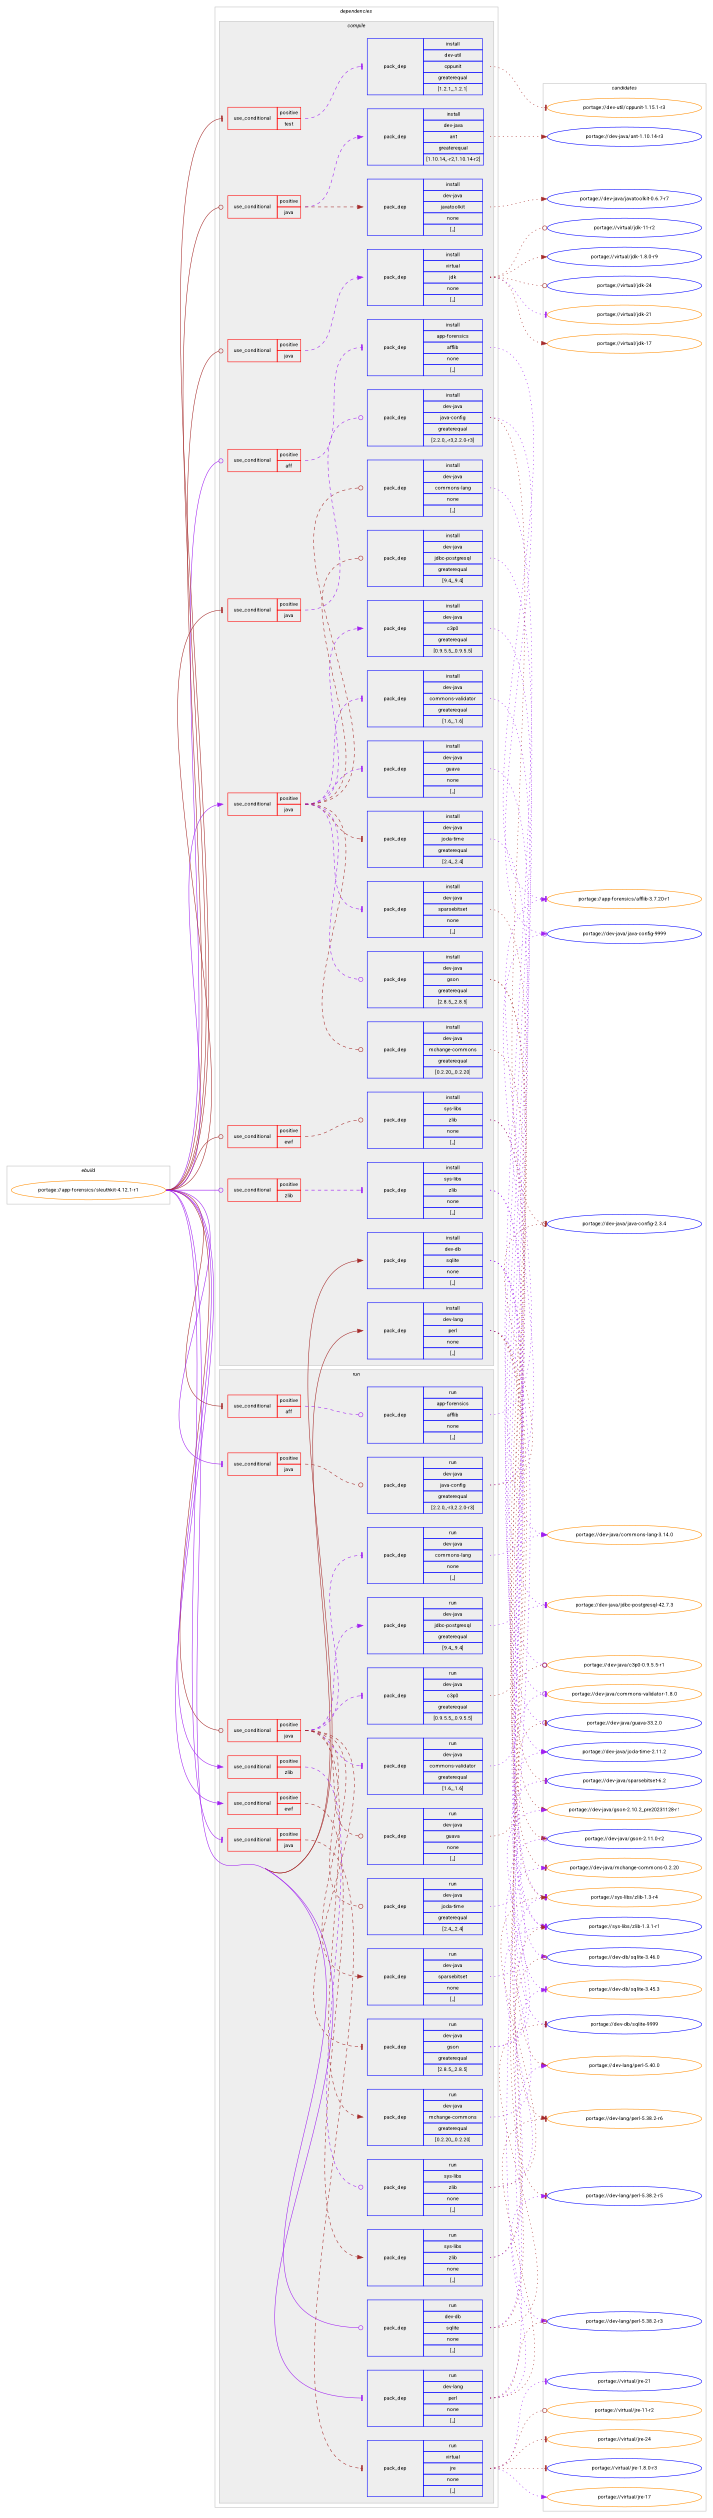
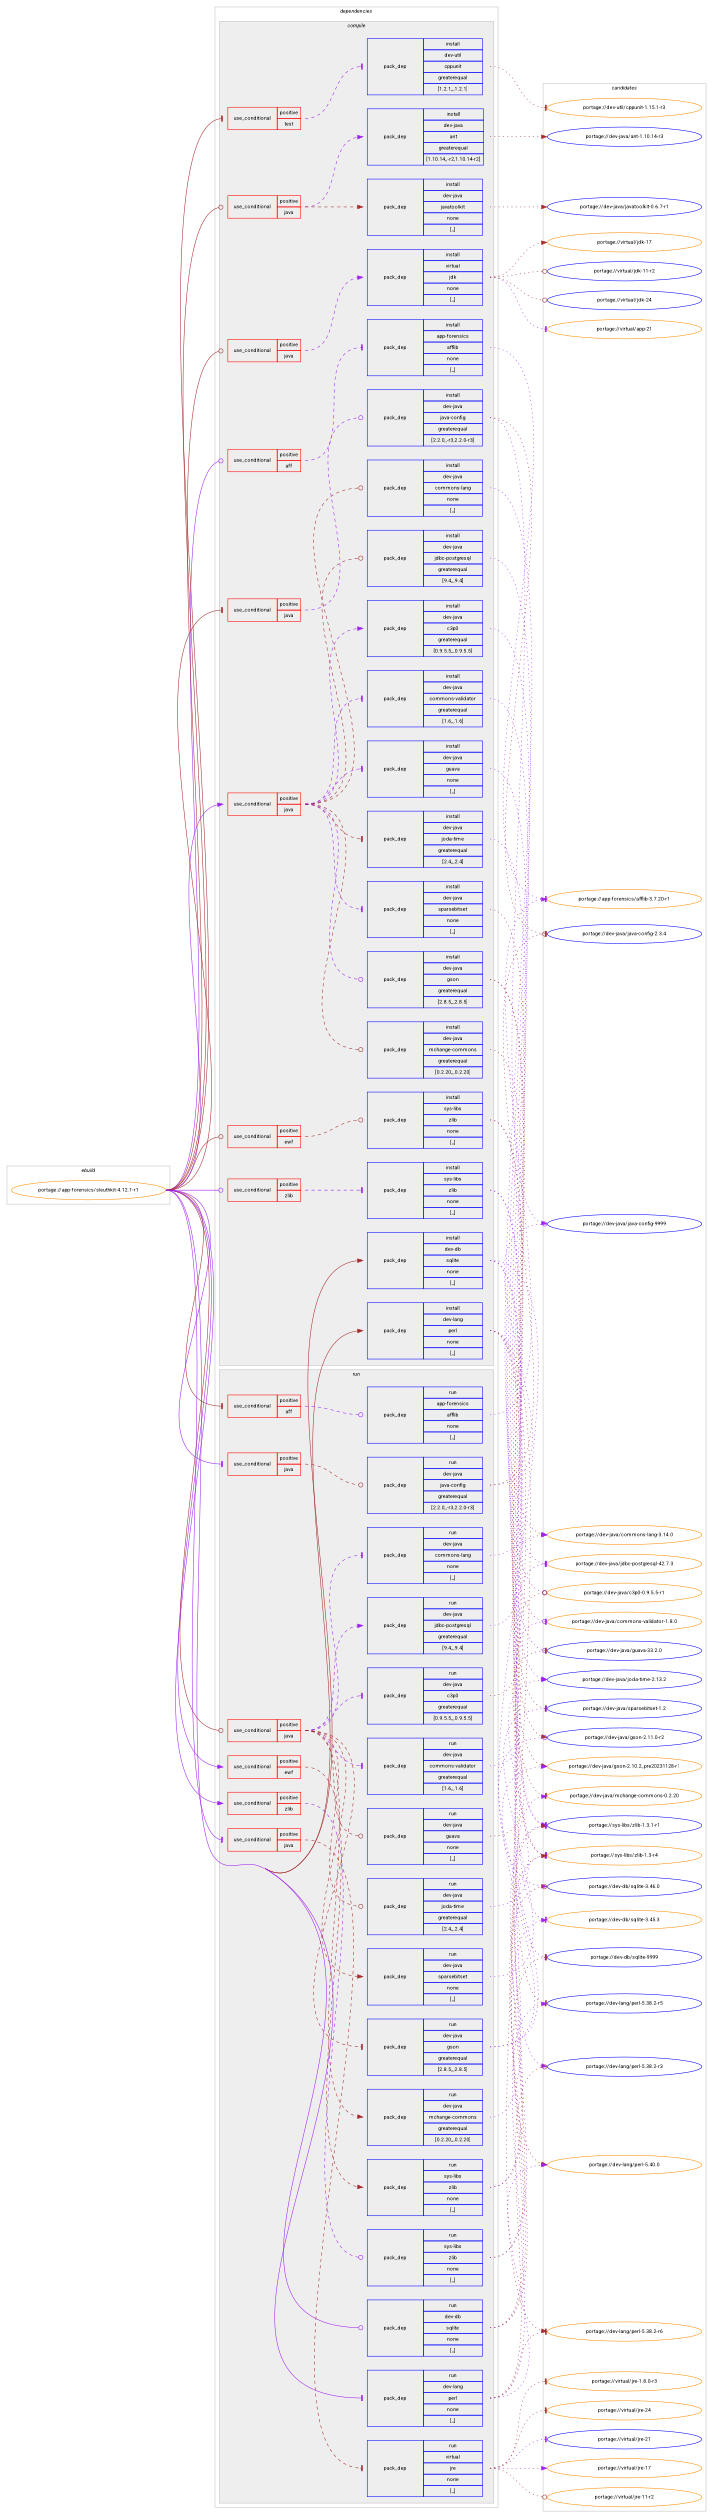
(625, 199) -> (625, 207)
(625, 257) -> none
(625, 315) -> (625, 329)
(625, 1752) -> (625, 1680)
(625, 1781) -> (625, 1709)
(625, 2468) -> (625, 2381)
